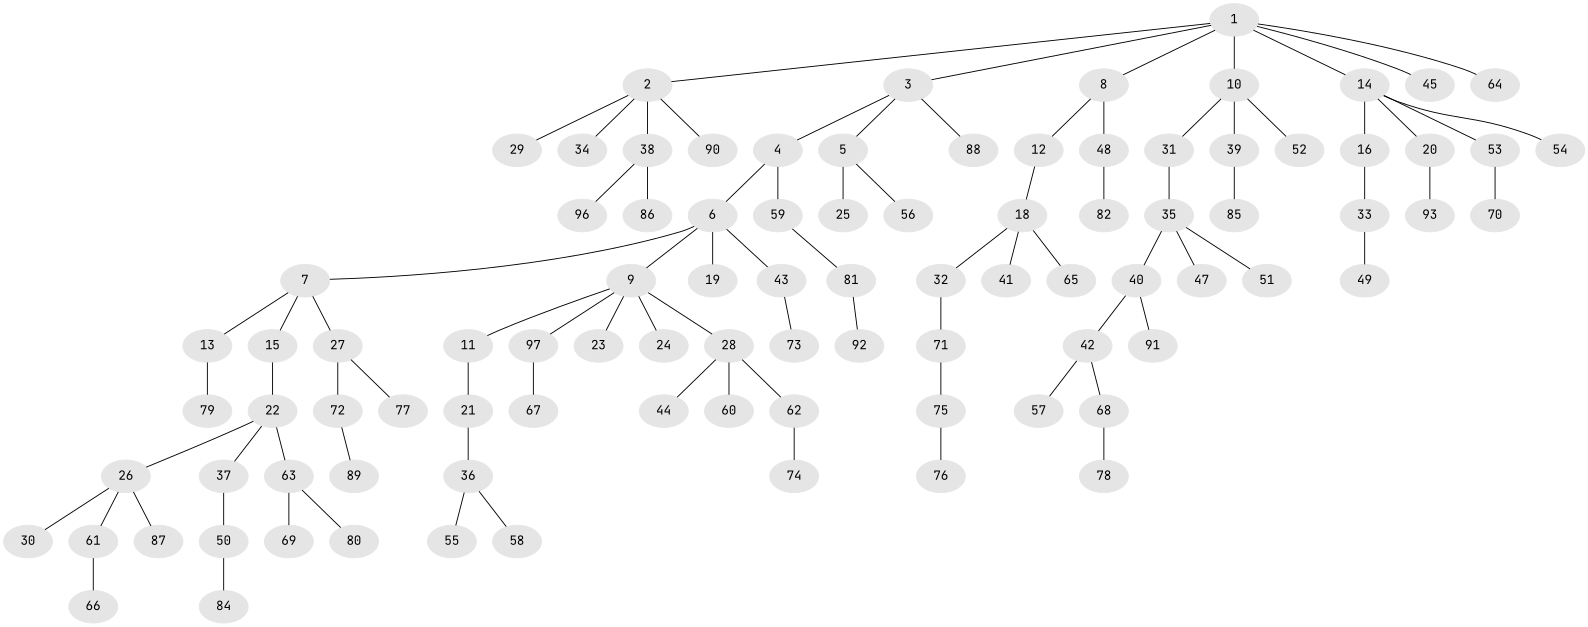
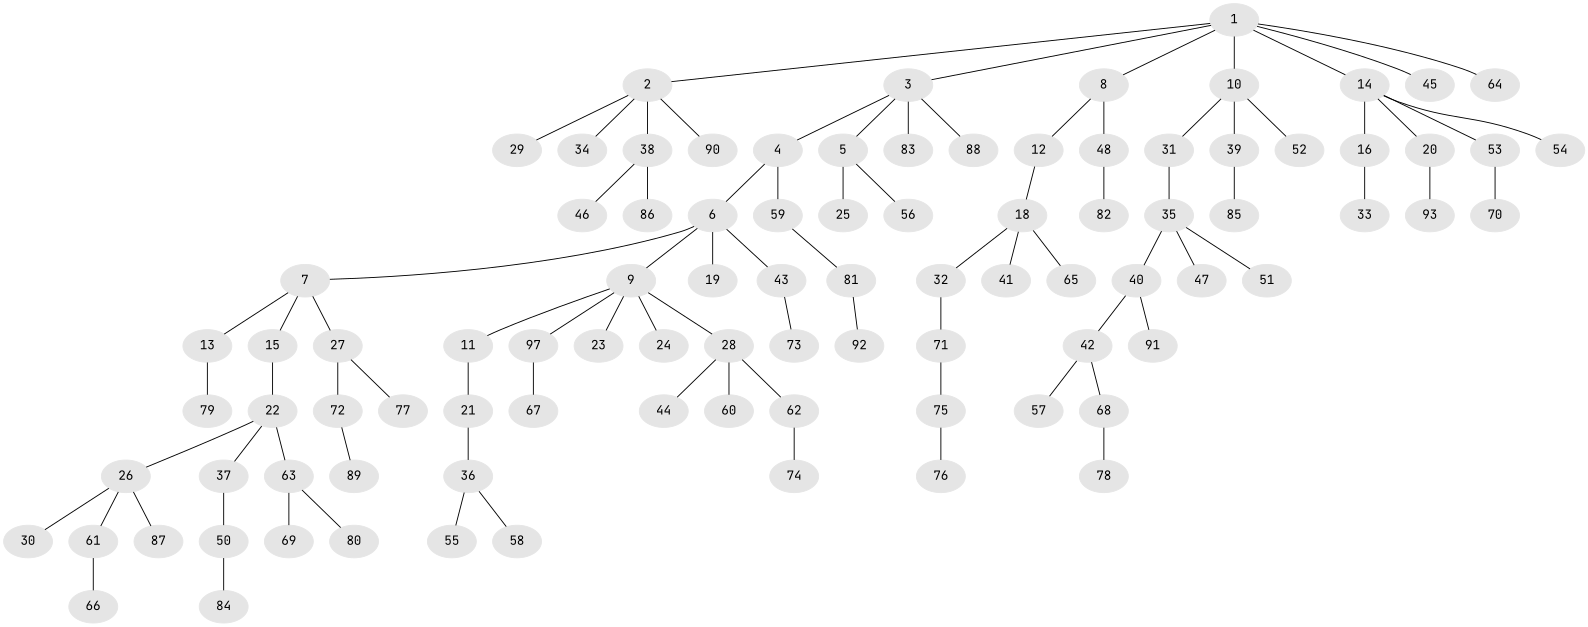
none -> (908, 150)
(582, 216) -> (582, 216)
(1365, 281) -> none
